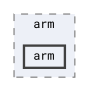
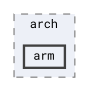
(44, 25) -> (44, 25)
